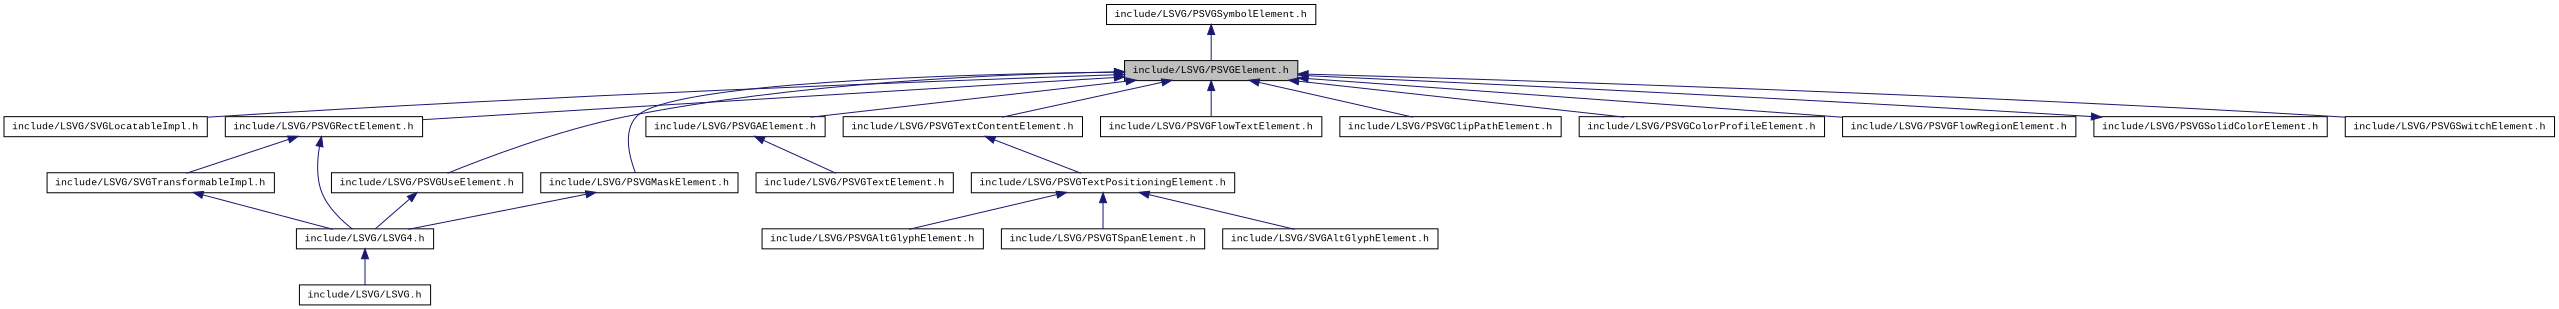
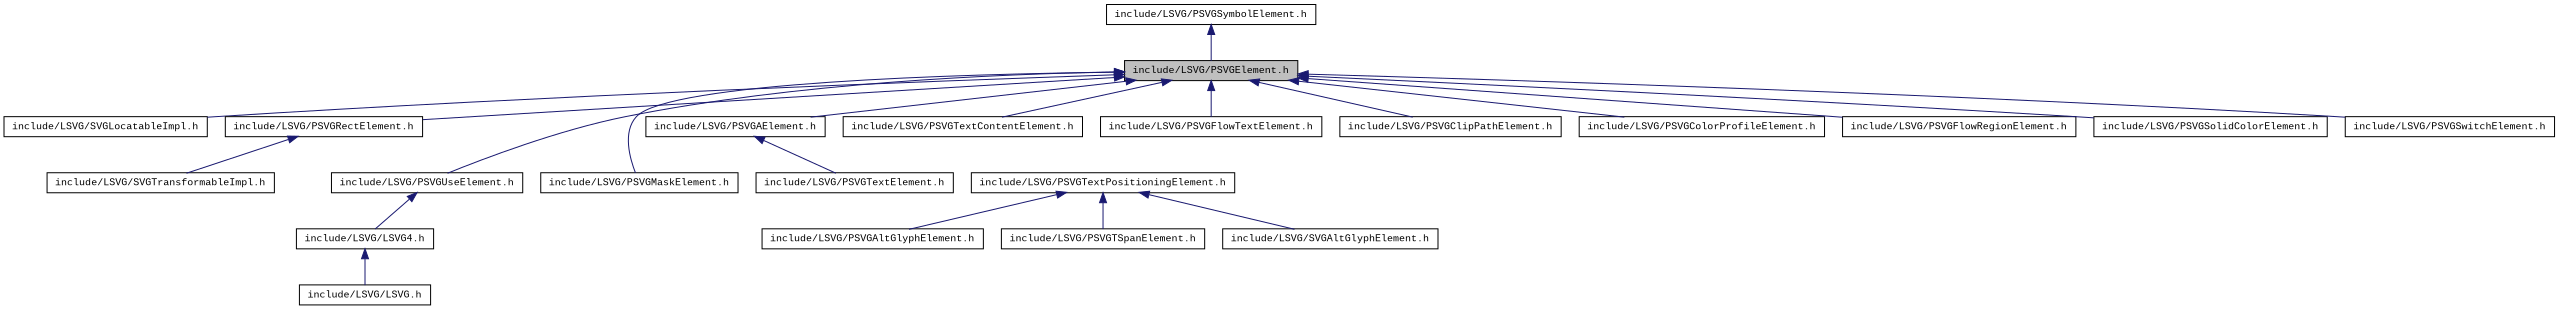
(1695, 94) -> (1701, 96)
(1038, 157) -> none
(322, 193) -> none
(268, 212) -> none
(497, 212) -> none
